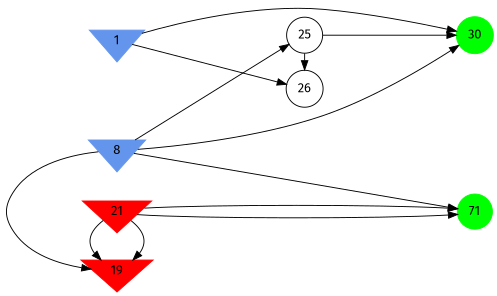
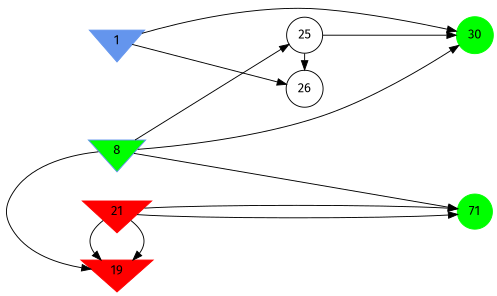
(117, 151) -> (117, 151)
